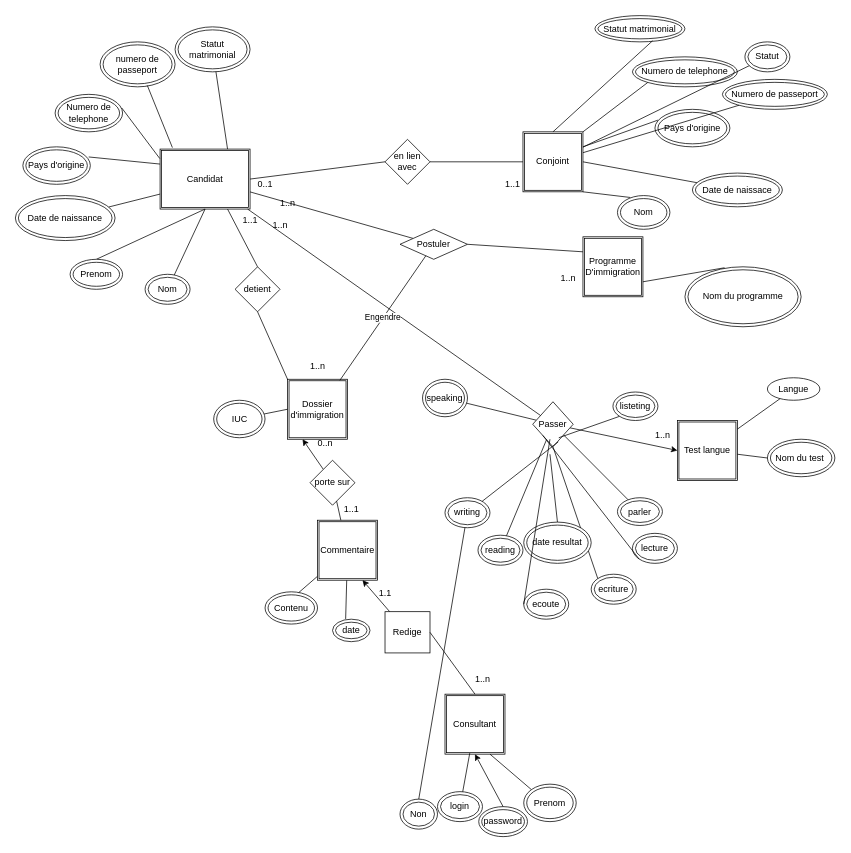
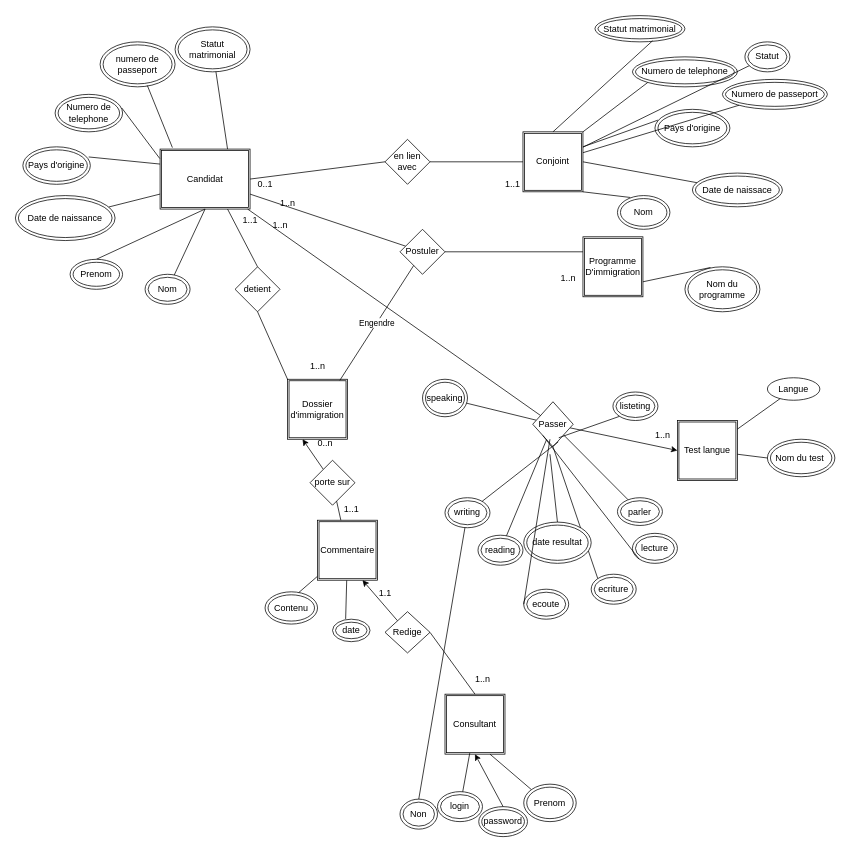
(434, 244) -> (423, 252)
(743, 297) -> (723, 289)
(275, 412) -> none
(239, 419) -> none
(408, 632) -> (408, 632)
